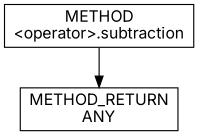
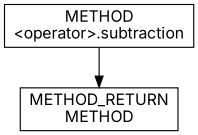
(99, 117) -> (99, 117)
